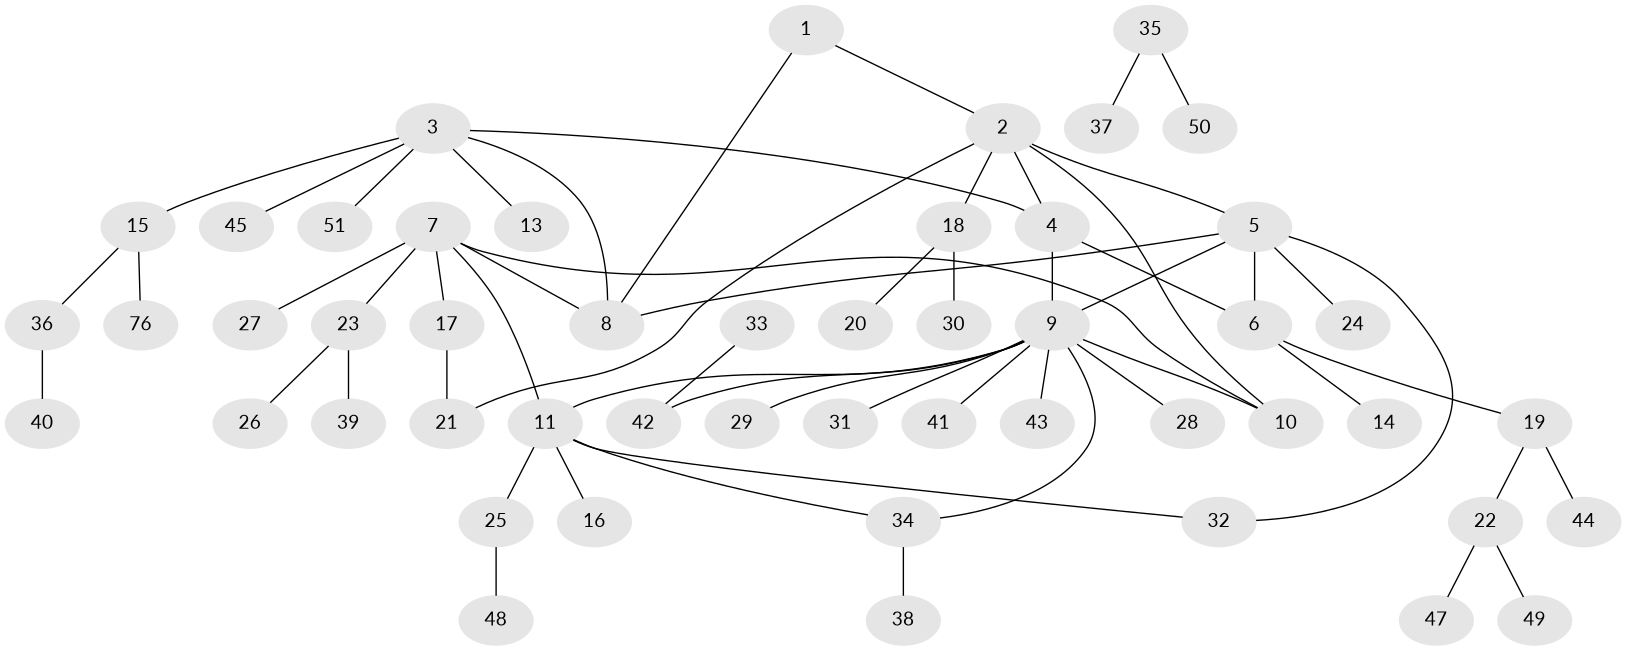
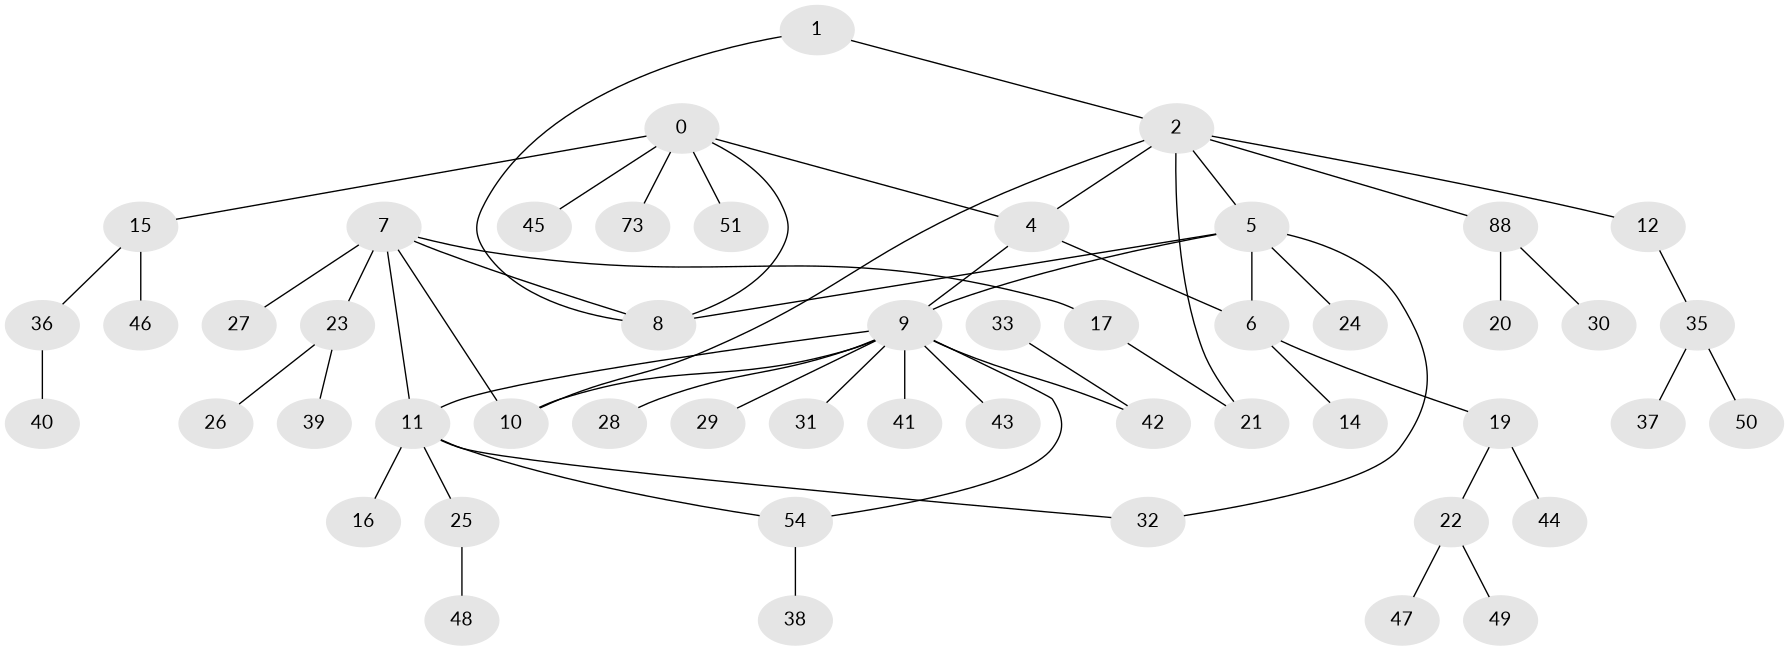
(433, 128) -> (682, 128)
(532, 227) -> (633, 227)
(954, 227) -> (1501, 227)
none -> (1648, 227)
(141, 325) -> (141, 325)
(903, 522) -> (795, 522)
